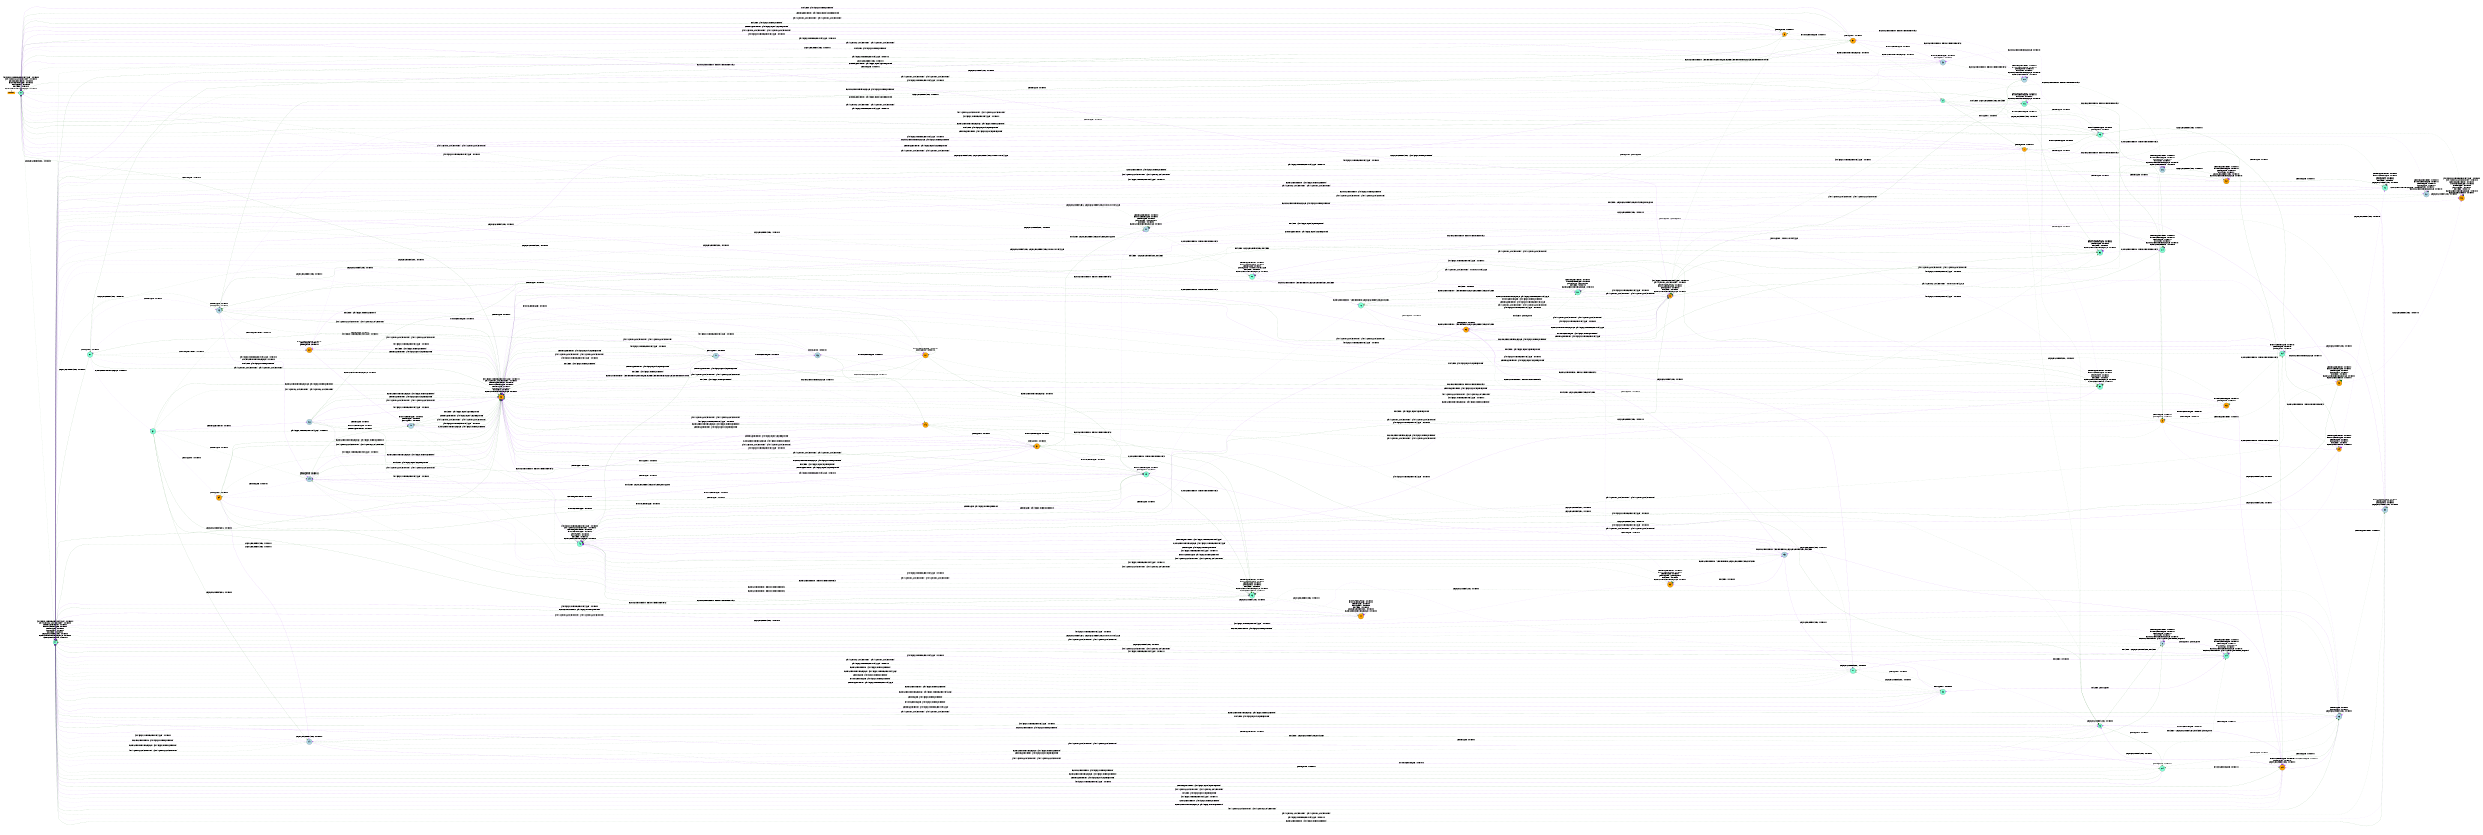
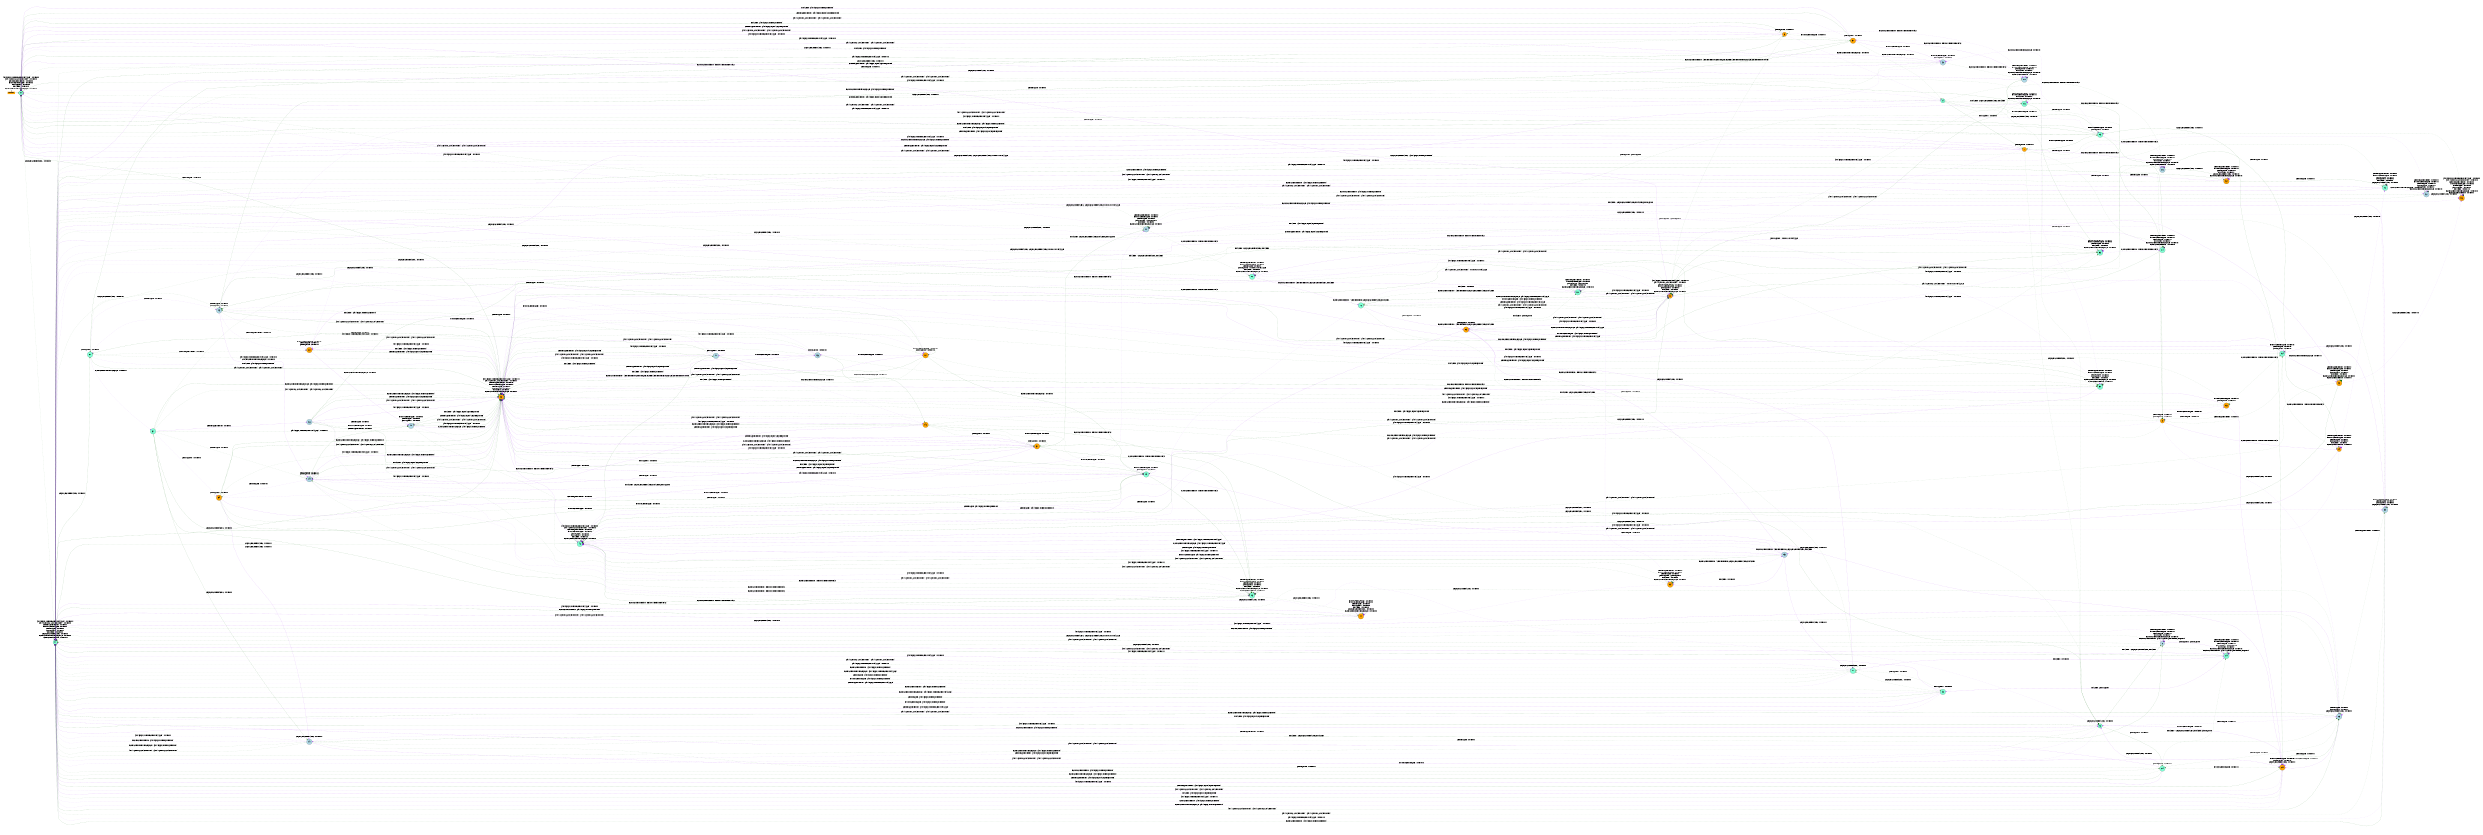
(59, 497) -> (82, 502)
